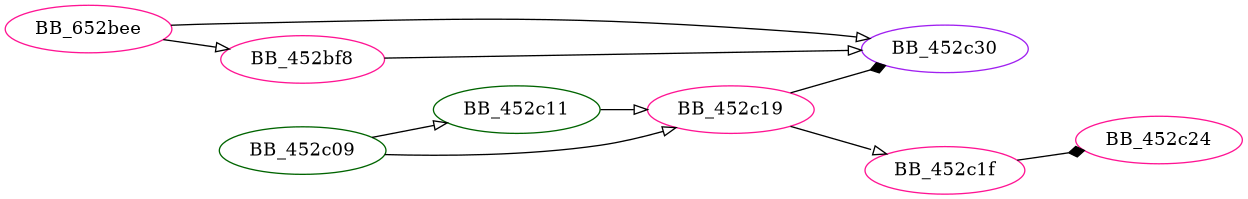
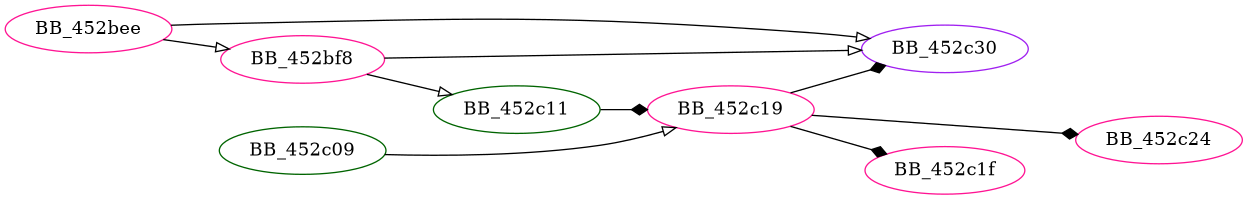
(89, 29) -> (89, 29)
(617, 110) -> (617, 110)
(403, 131) -> (403, 83)
(831, 138) -> (831, 138)
(1043, 157) -> (937, 124)
